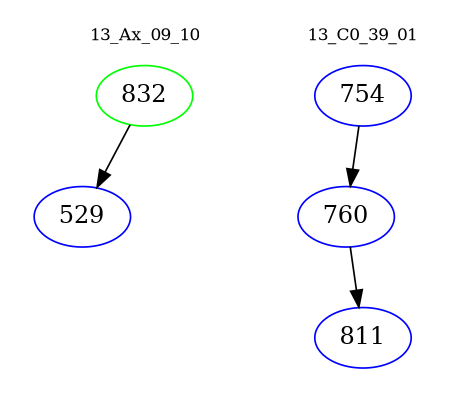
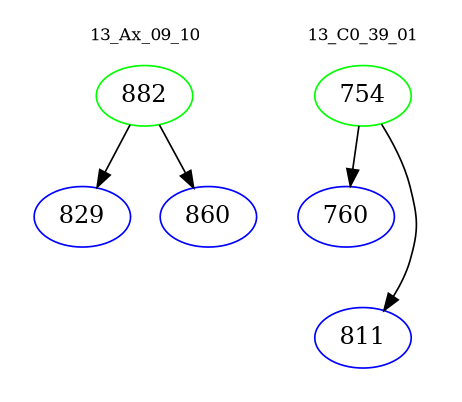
(145, 96) -> (145, 96)
(363, 96) -> (363, 96)
(82, 217) -> (82, 217)
none -> (208, 217)
(353, 269) -> (415, 209)
